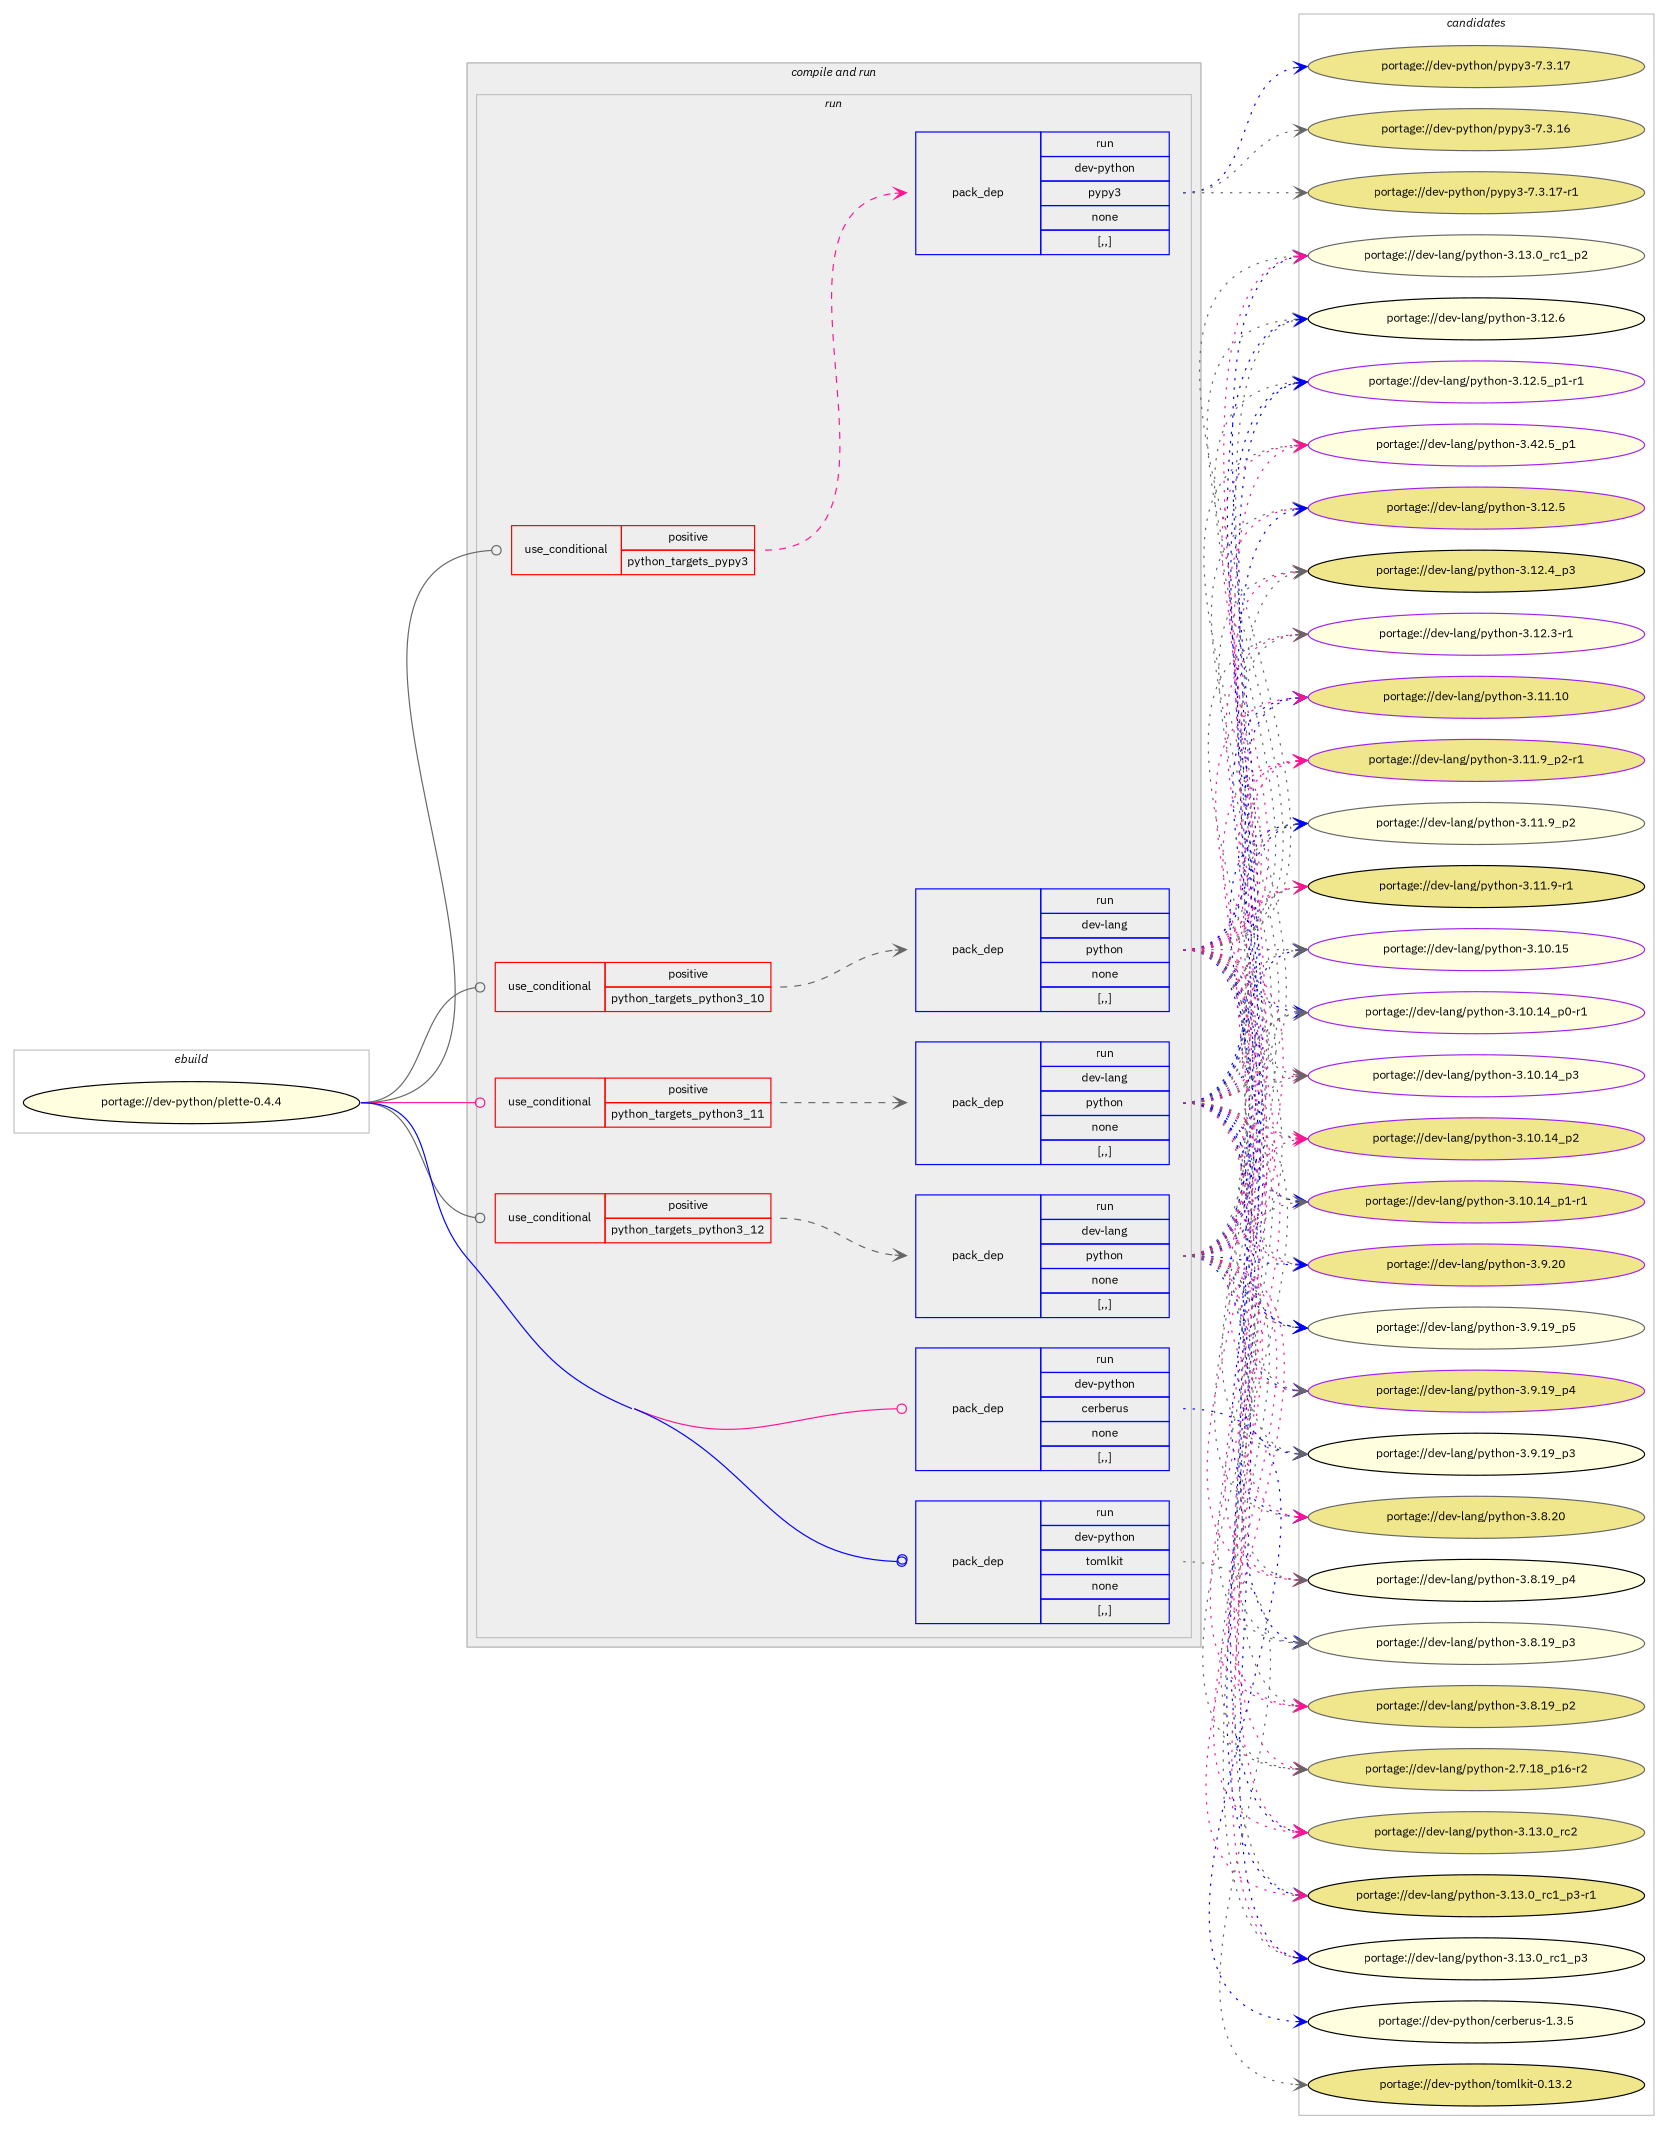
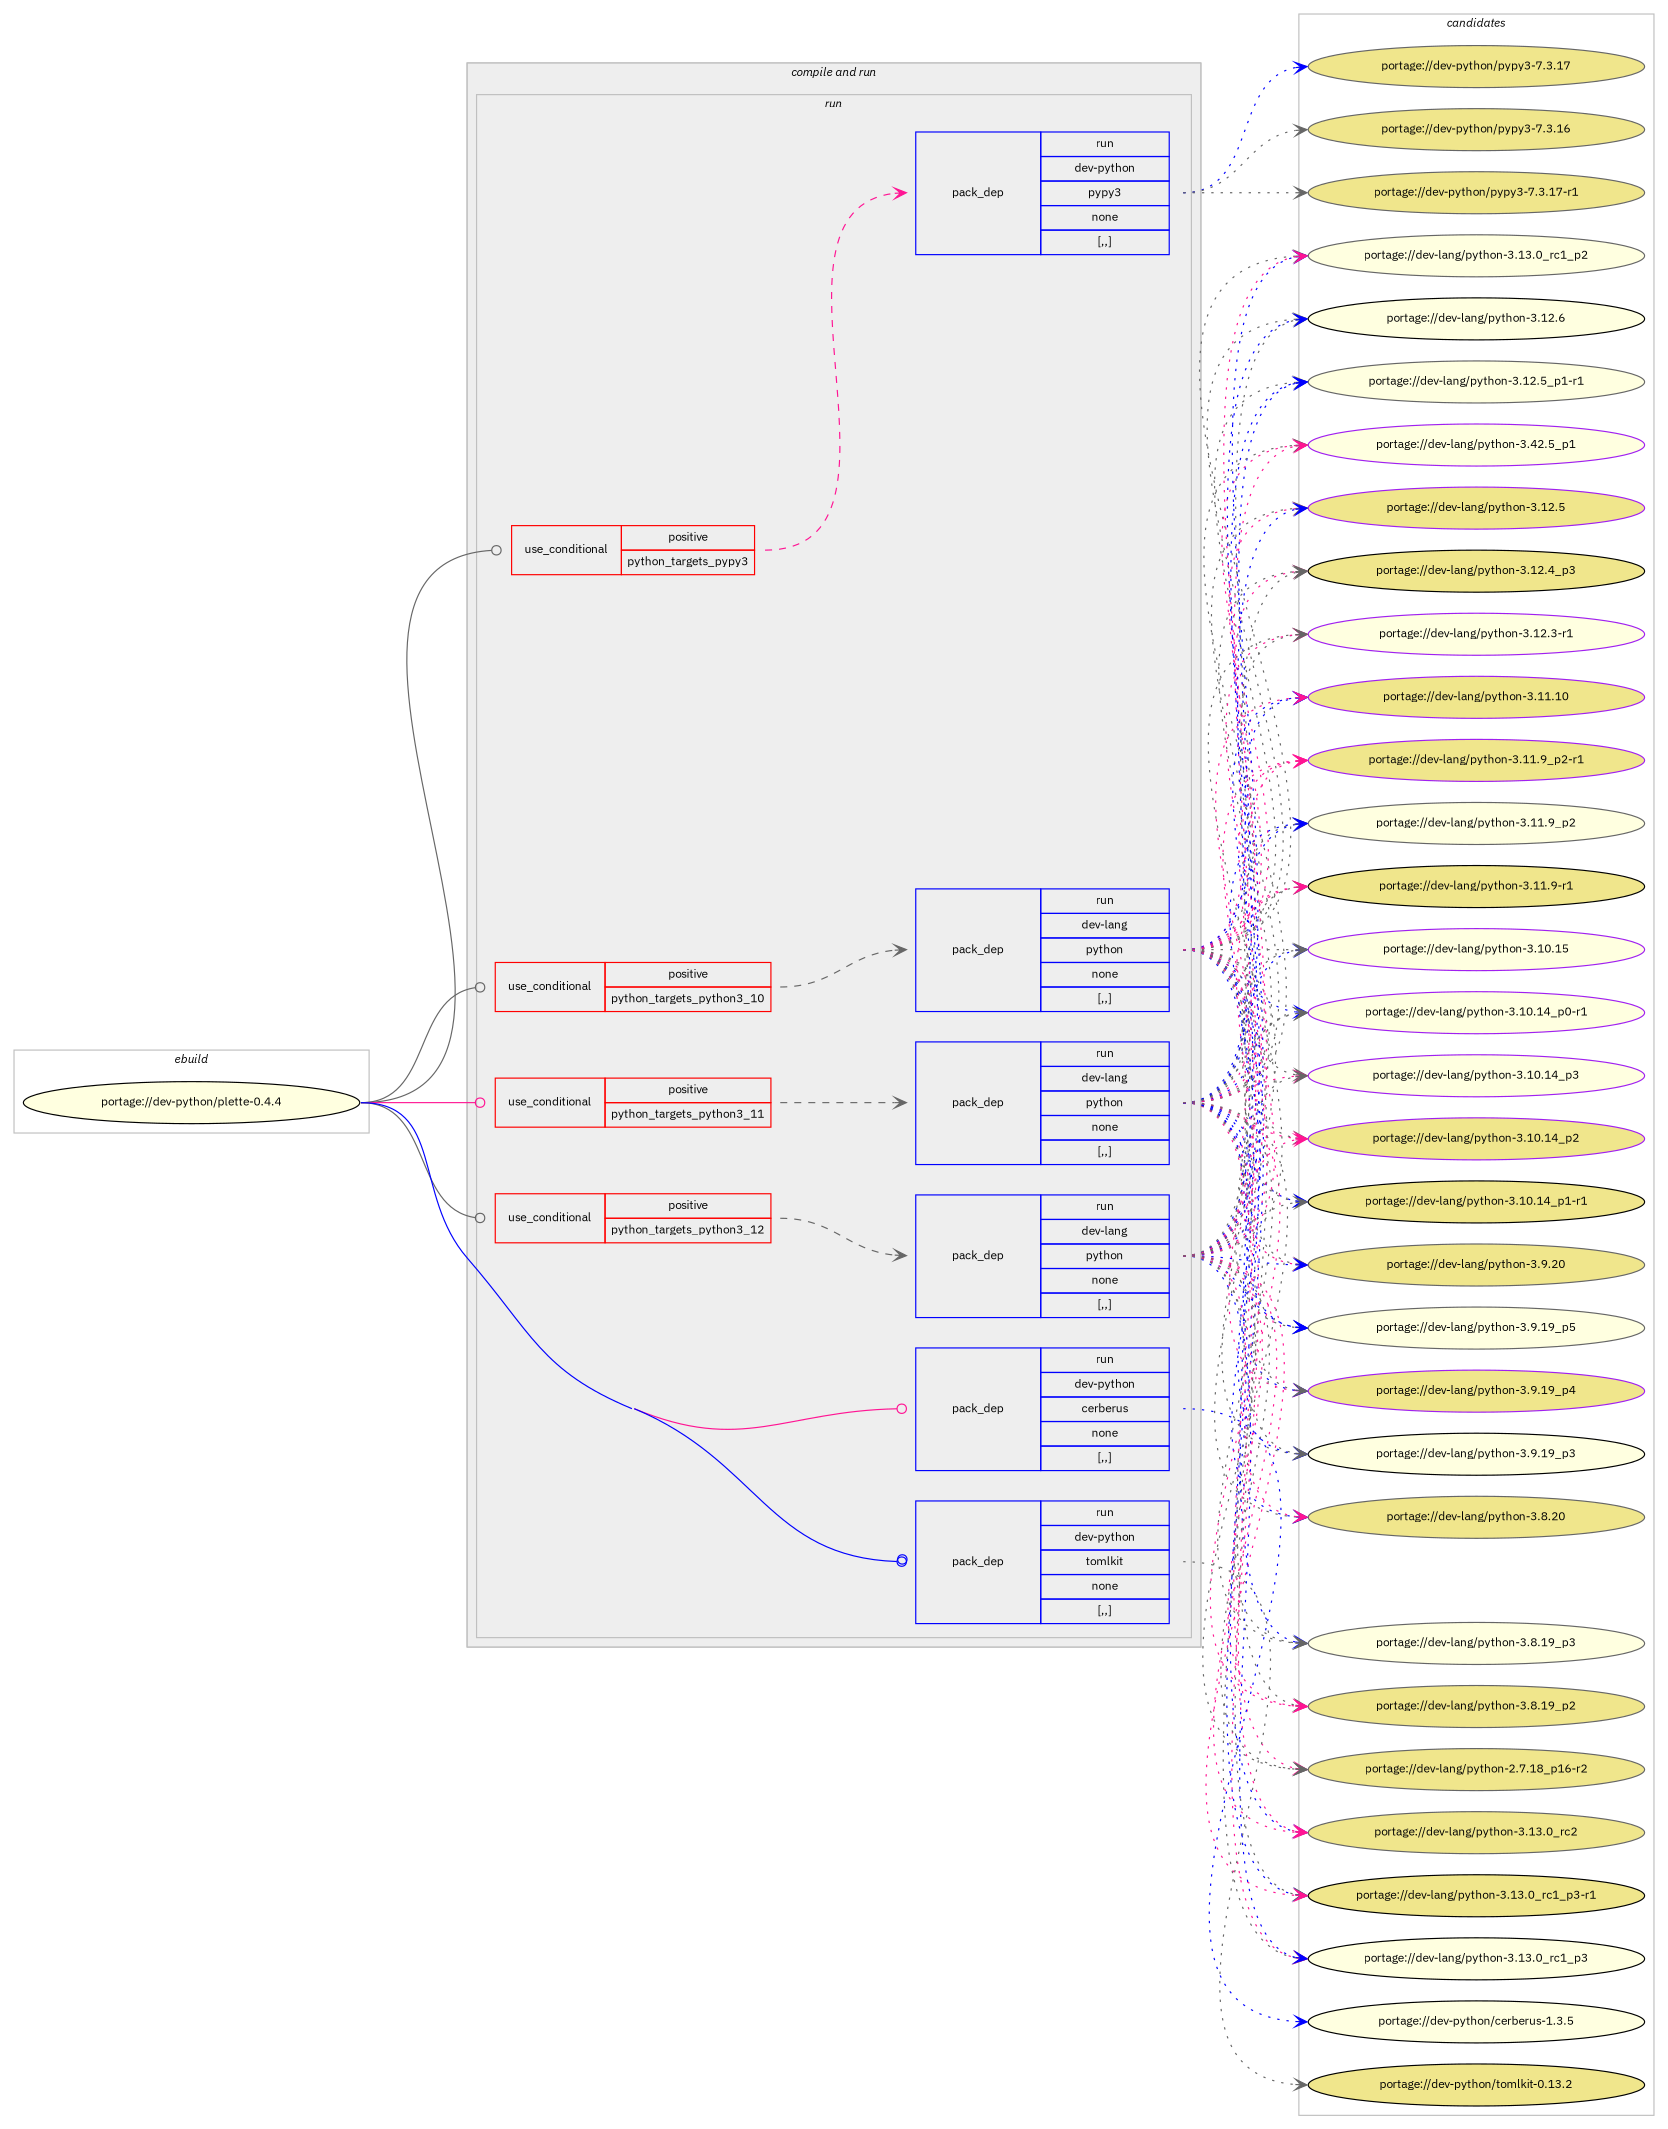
(1476, 382) -> (1476, 382)
(1476, 1202) -> (1476, 1202)
(1476, 1265) -> (1476, 1265)
(1476, 1580) -> none
